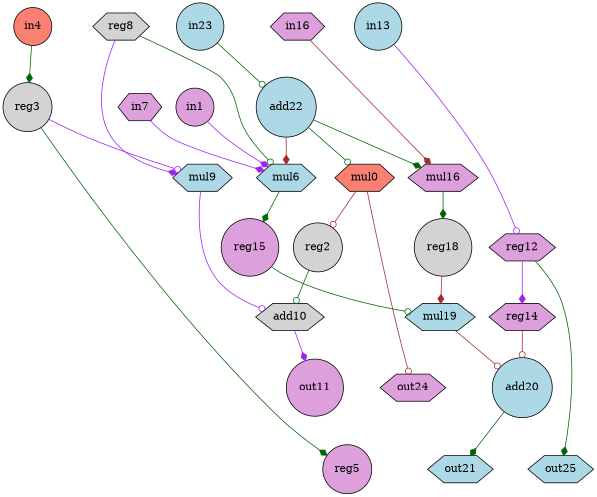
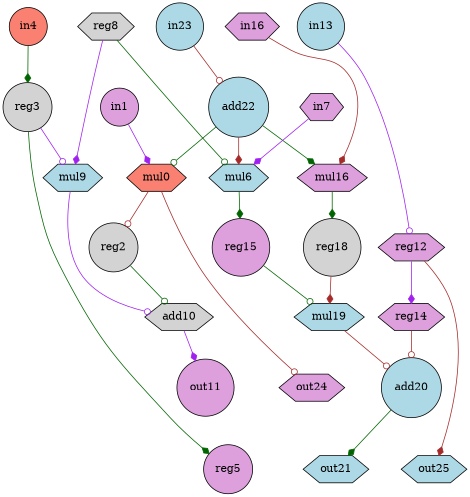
(238, 62) -> (206, 62)
(233, 143) -> (137, 140)
(571, 350) -> (458, 350)
